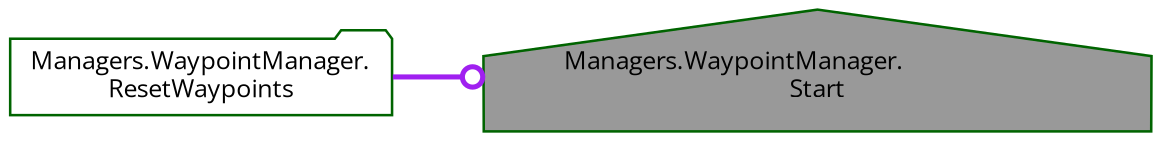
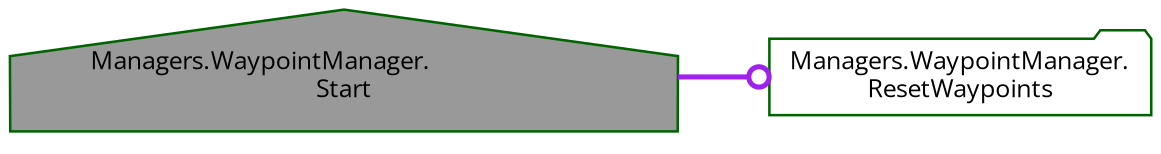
(427, 77) -> (713, 77)
